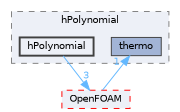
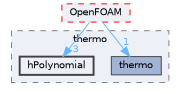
(90, 21) -> (90, 40)
(73, 69) -> (78, 37)
